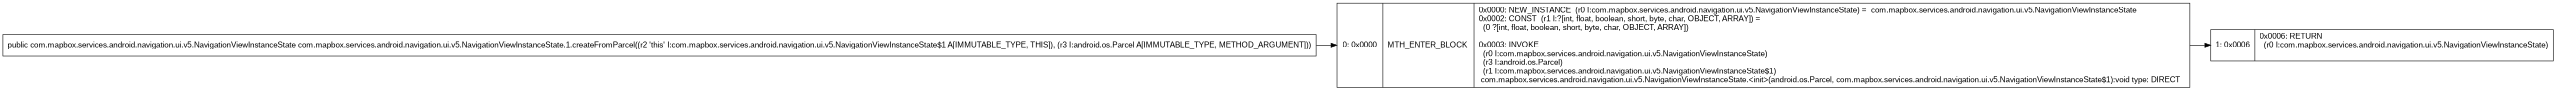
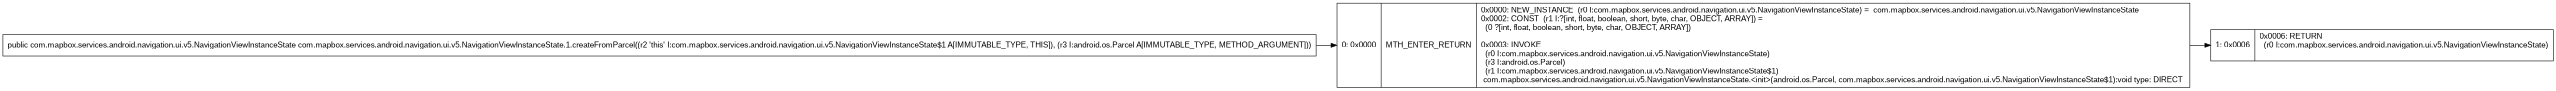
(1428, 45) -> (1429, 45)
